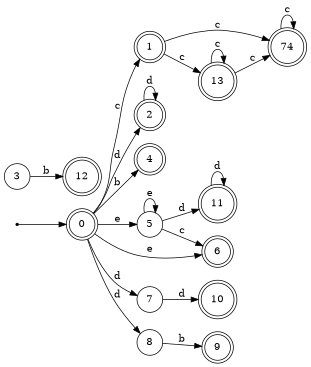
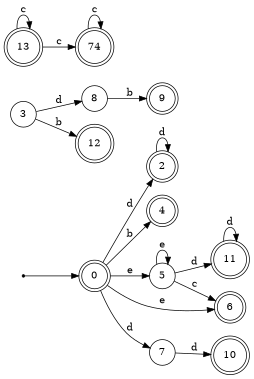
(150, 47) -> none
(106, 286) -> (56, 107)
